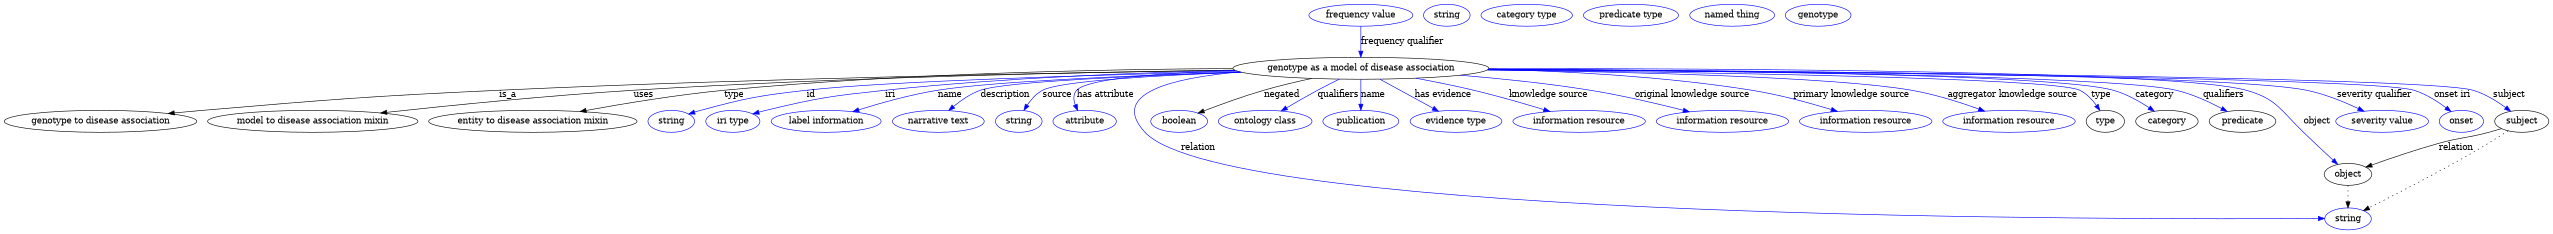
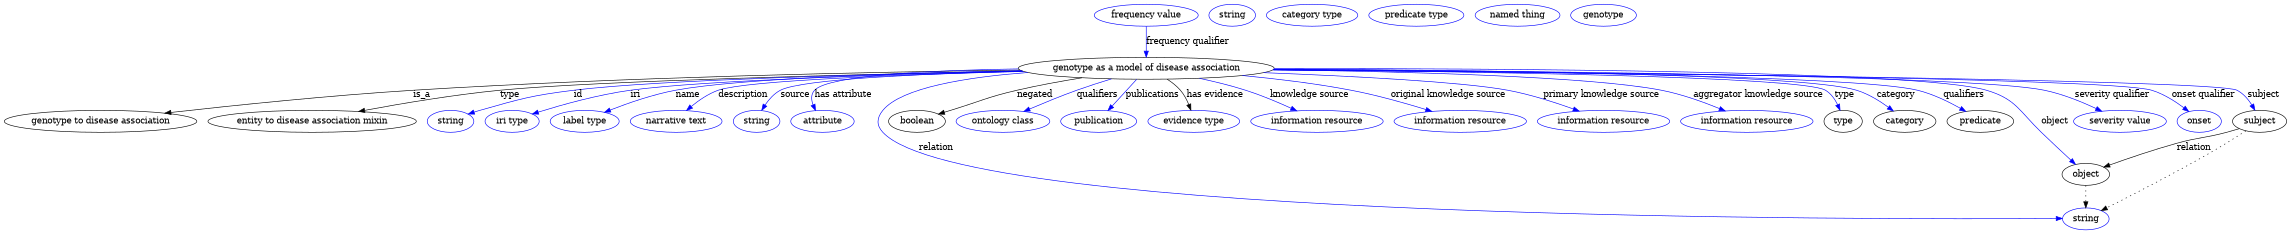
(1406, 94) -> (1180, 90)
(1373, 95) -> (1152, 95)
(2452, 95) -> (2203, 95)
(313, 121) -> none
(826, 121) -> (585, 121)
(1179, 121) -> (917, 121)
